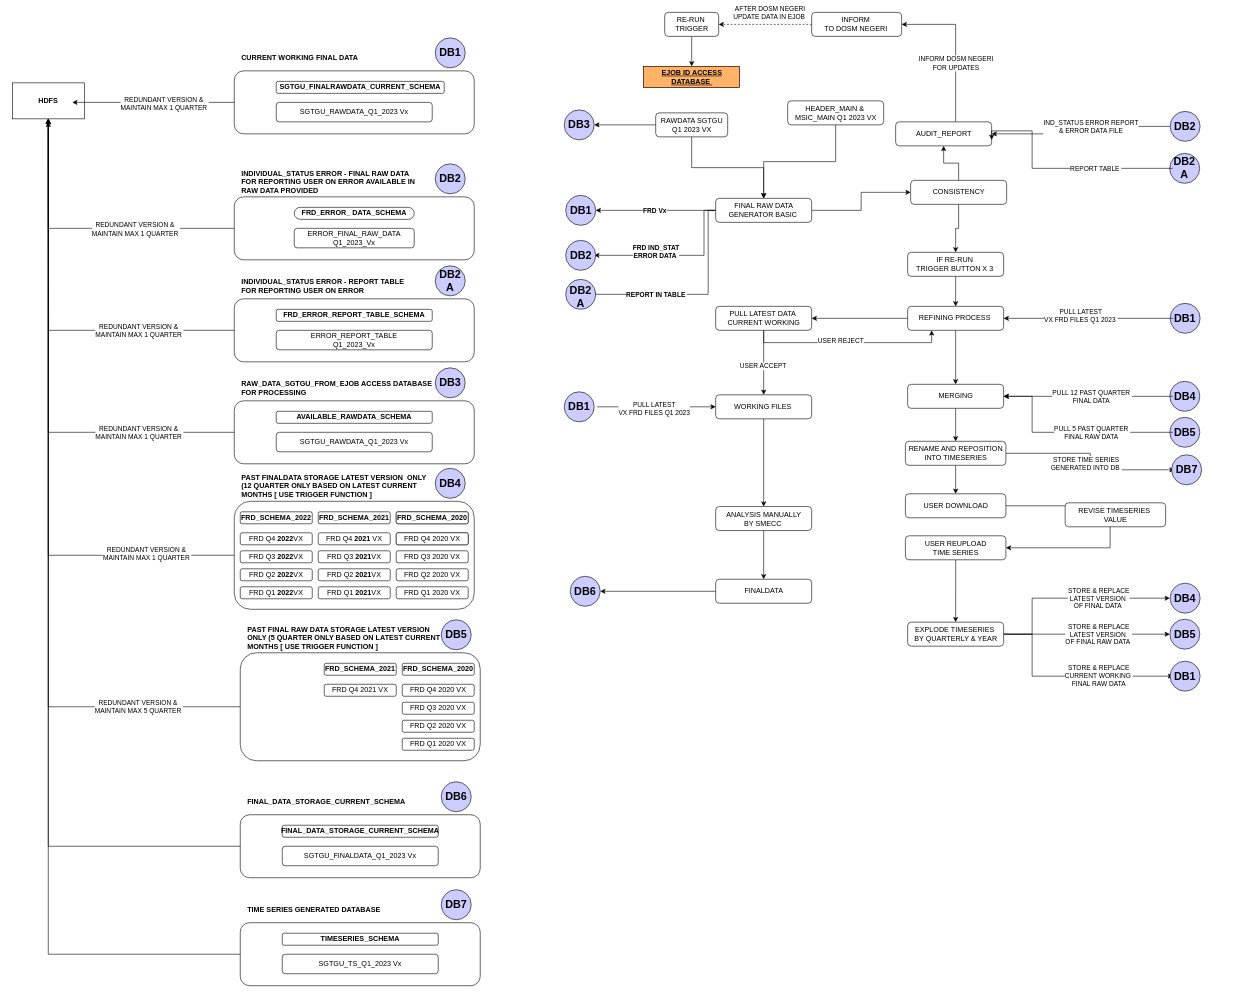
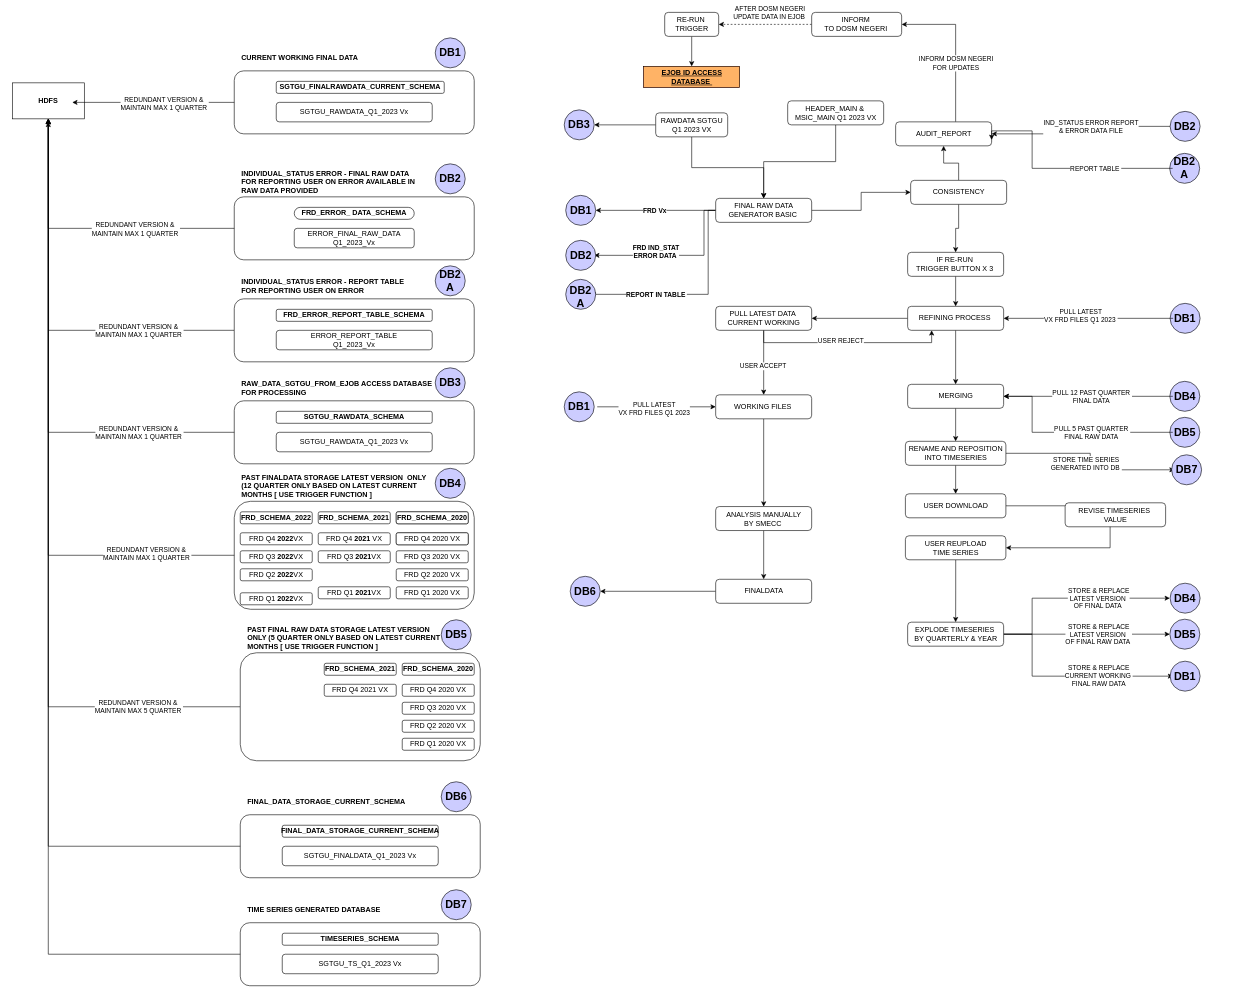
(354, 417) -> (354, 417)
(354, 575) -> none
(276, 593) -> (276, 599)
